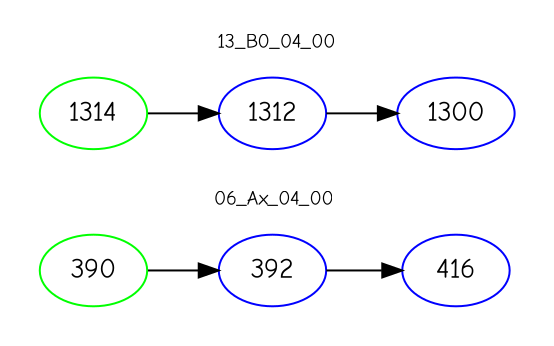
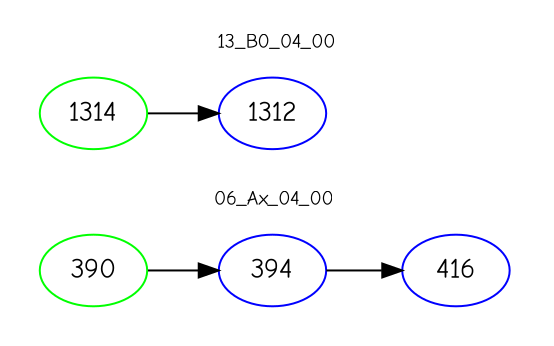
(456, 113) -> none
(272, 270) -> (272, 270)
